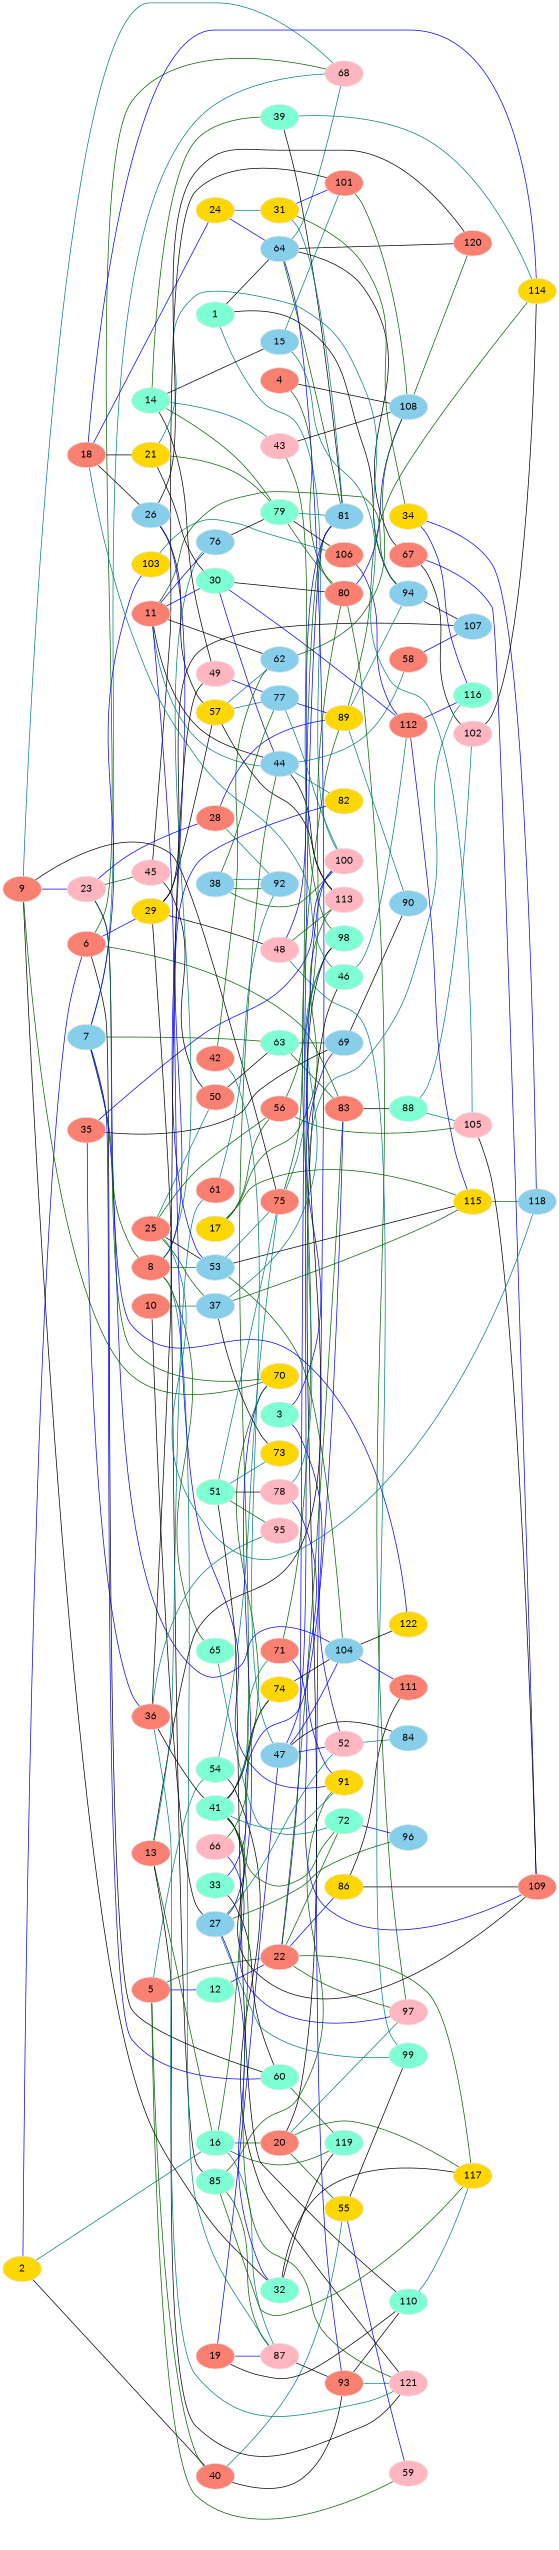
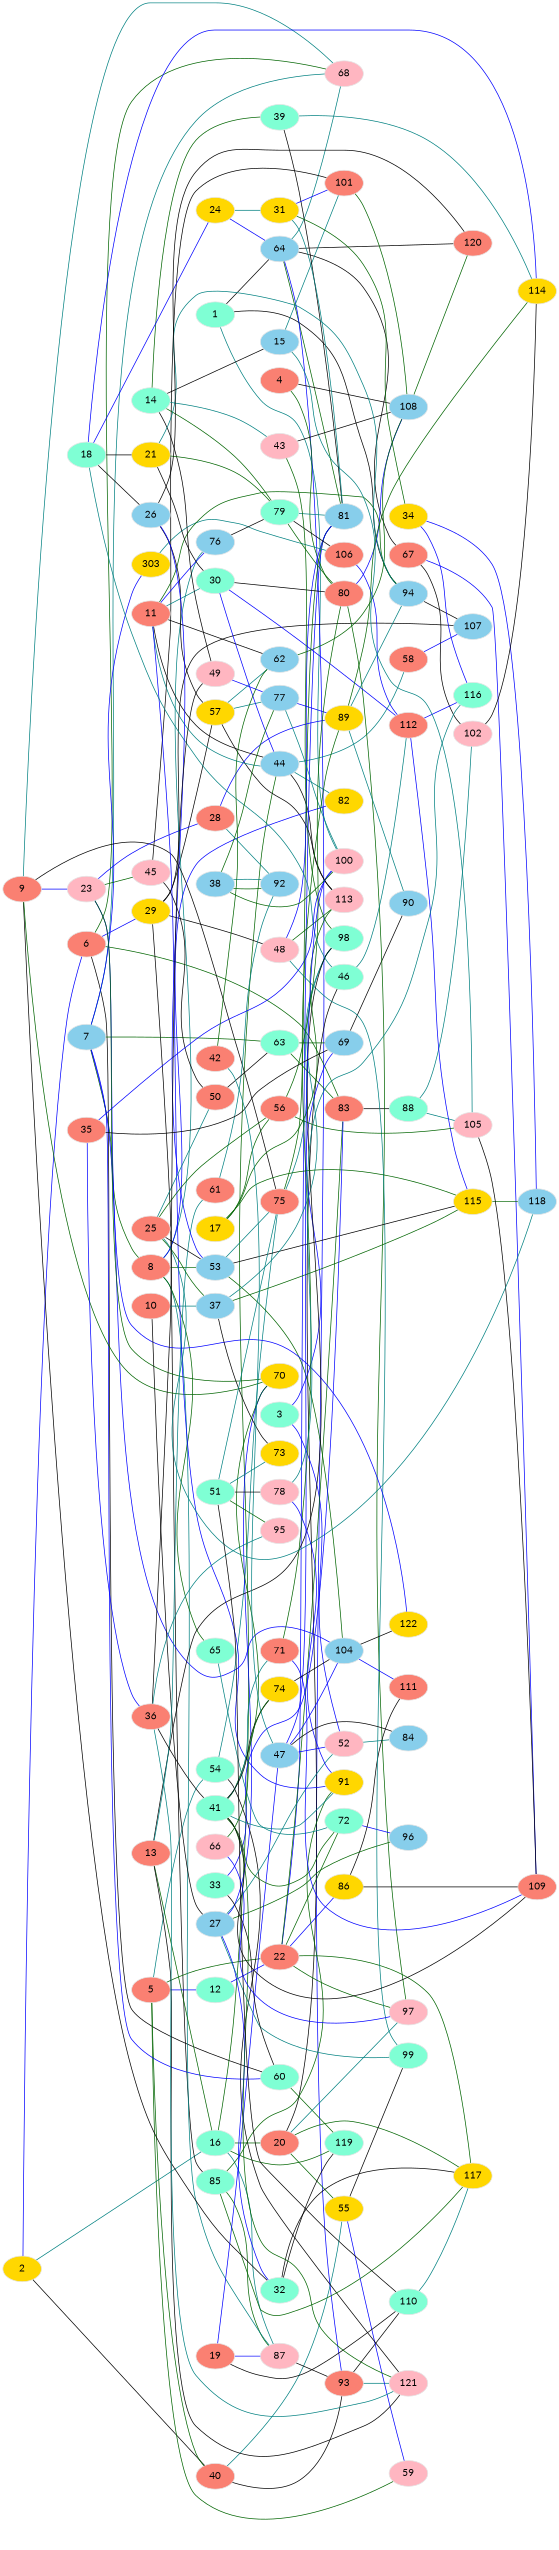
(87, 455) -> (87, 455)
(151, 564) -> (151, 564)
(183, 597) -> (183, 597)
